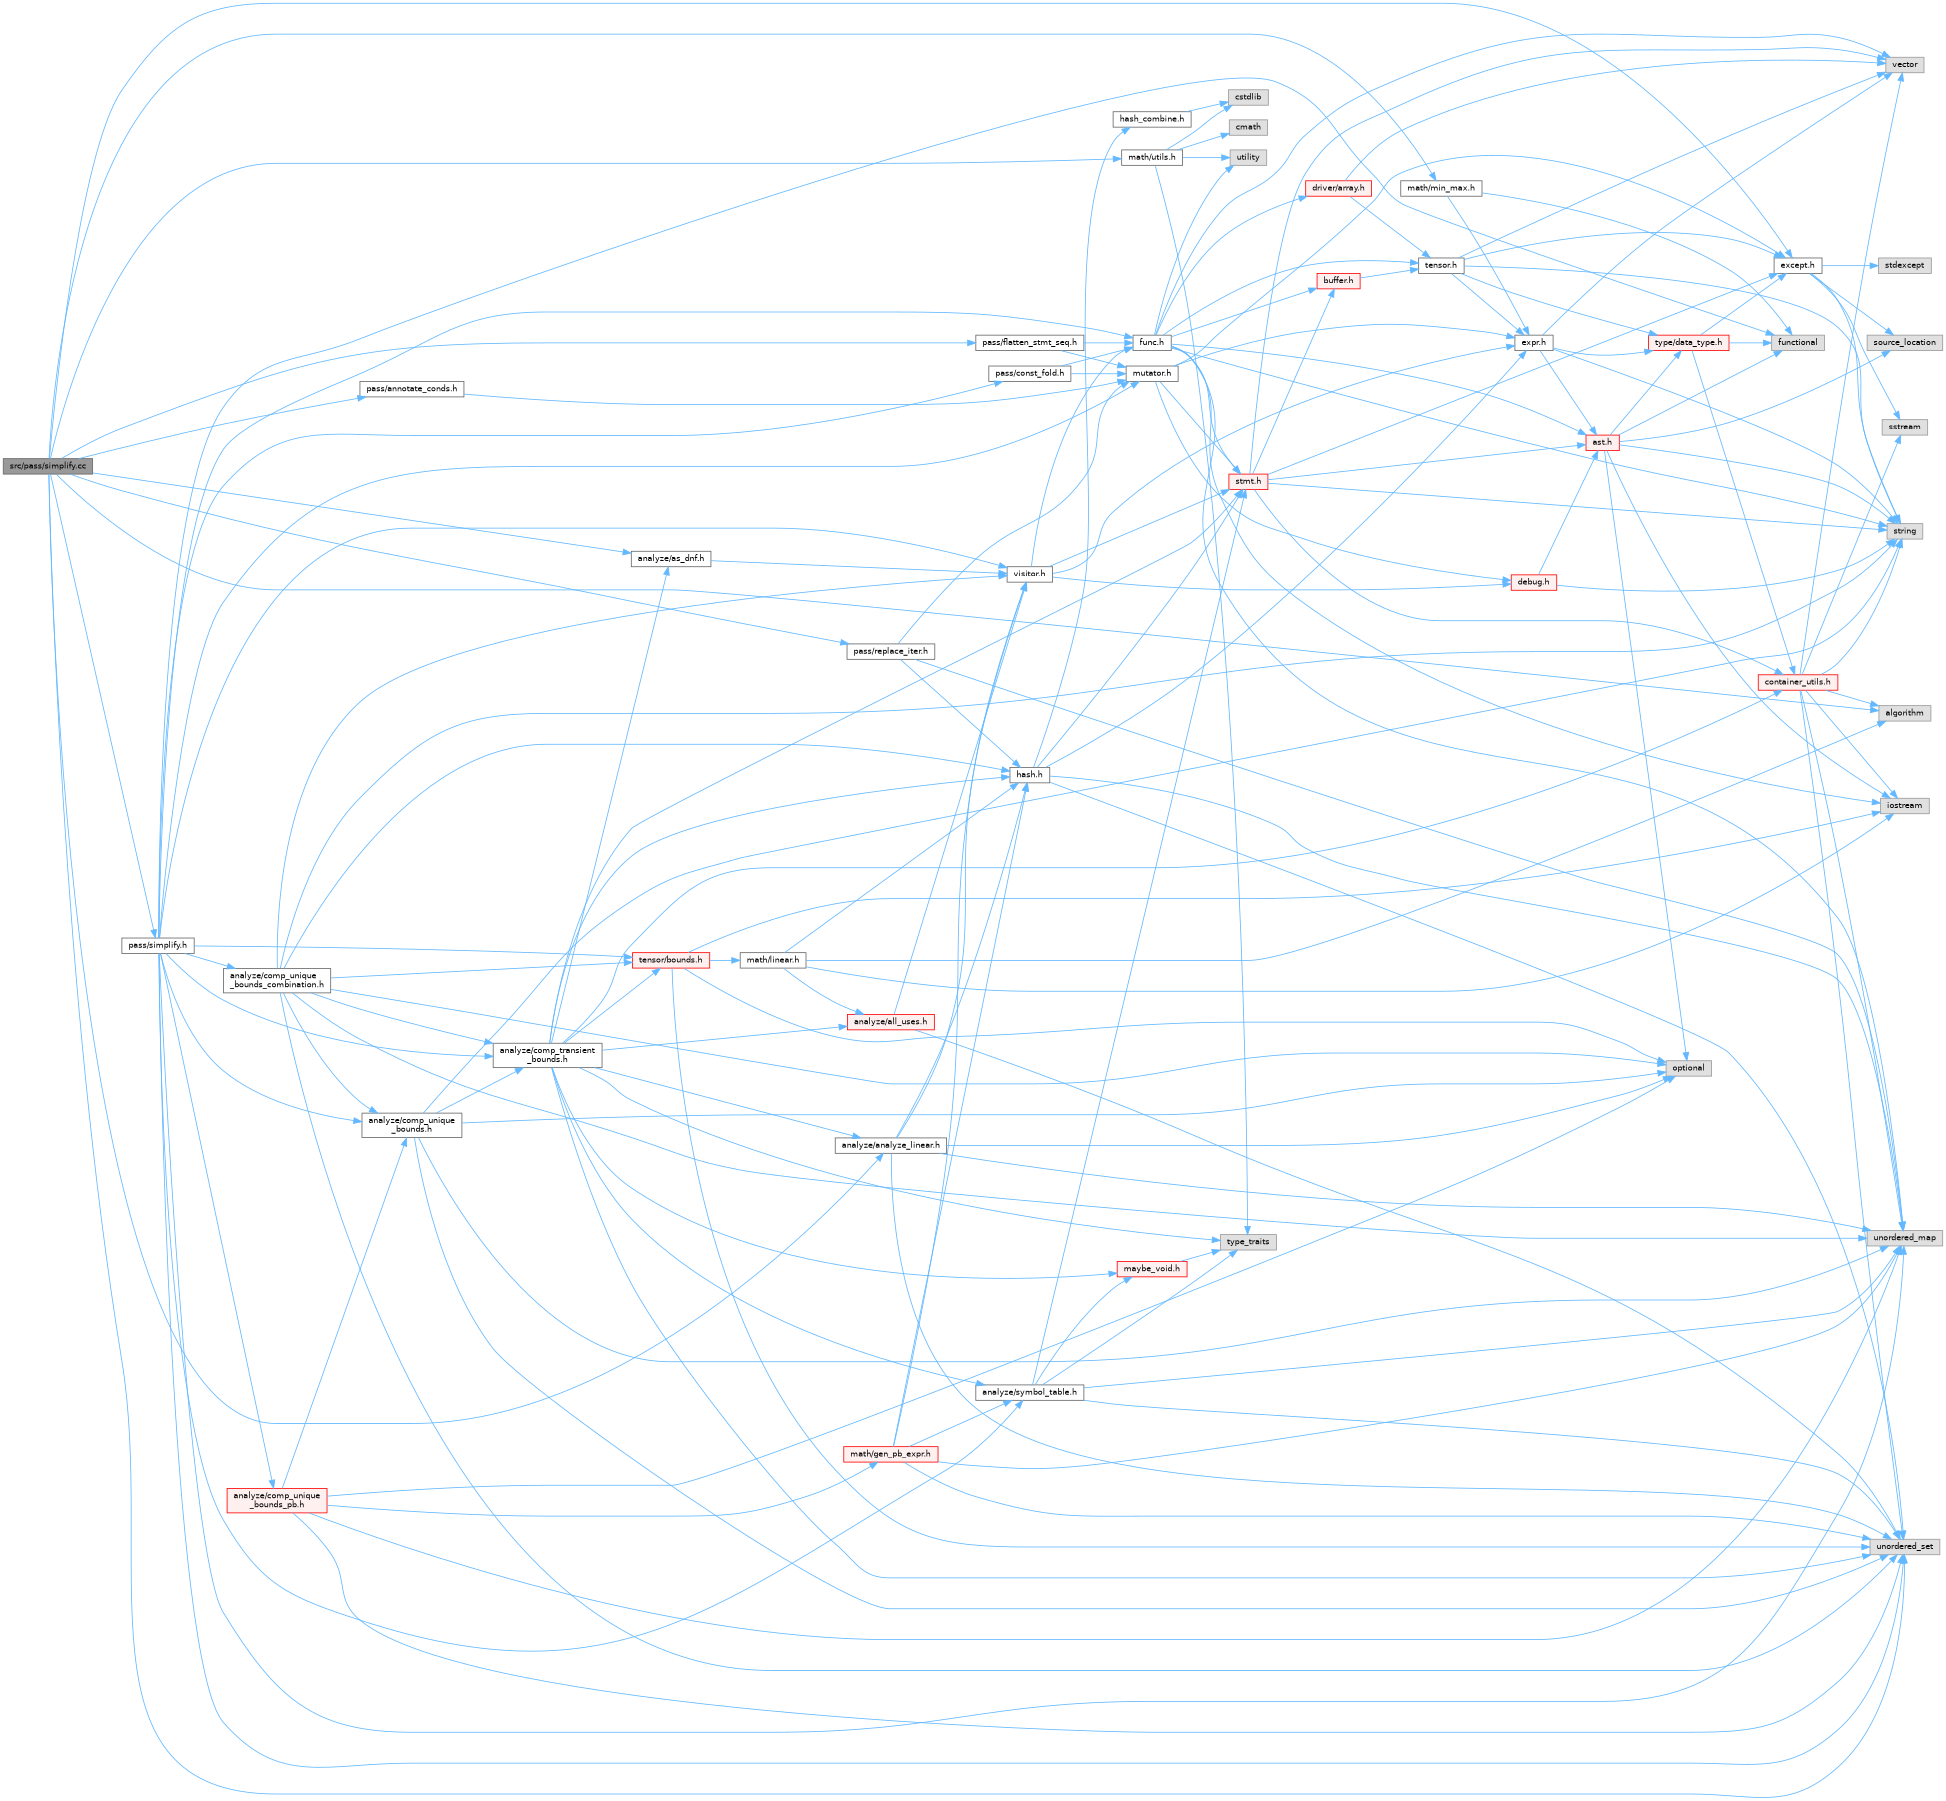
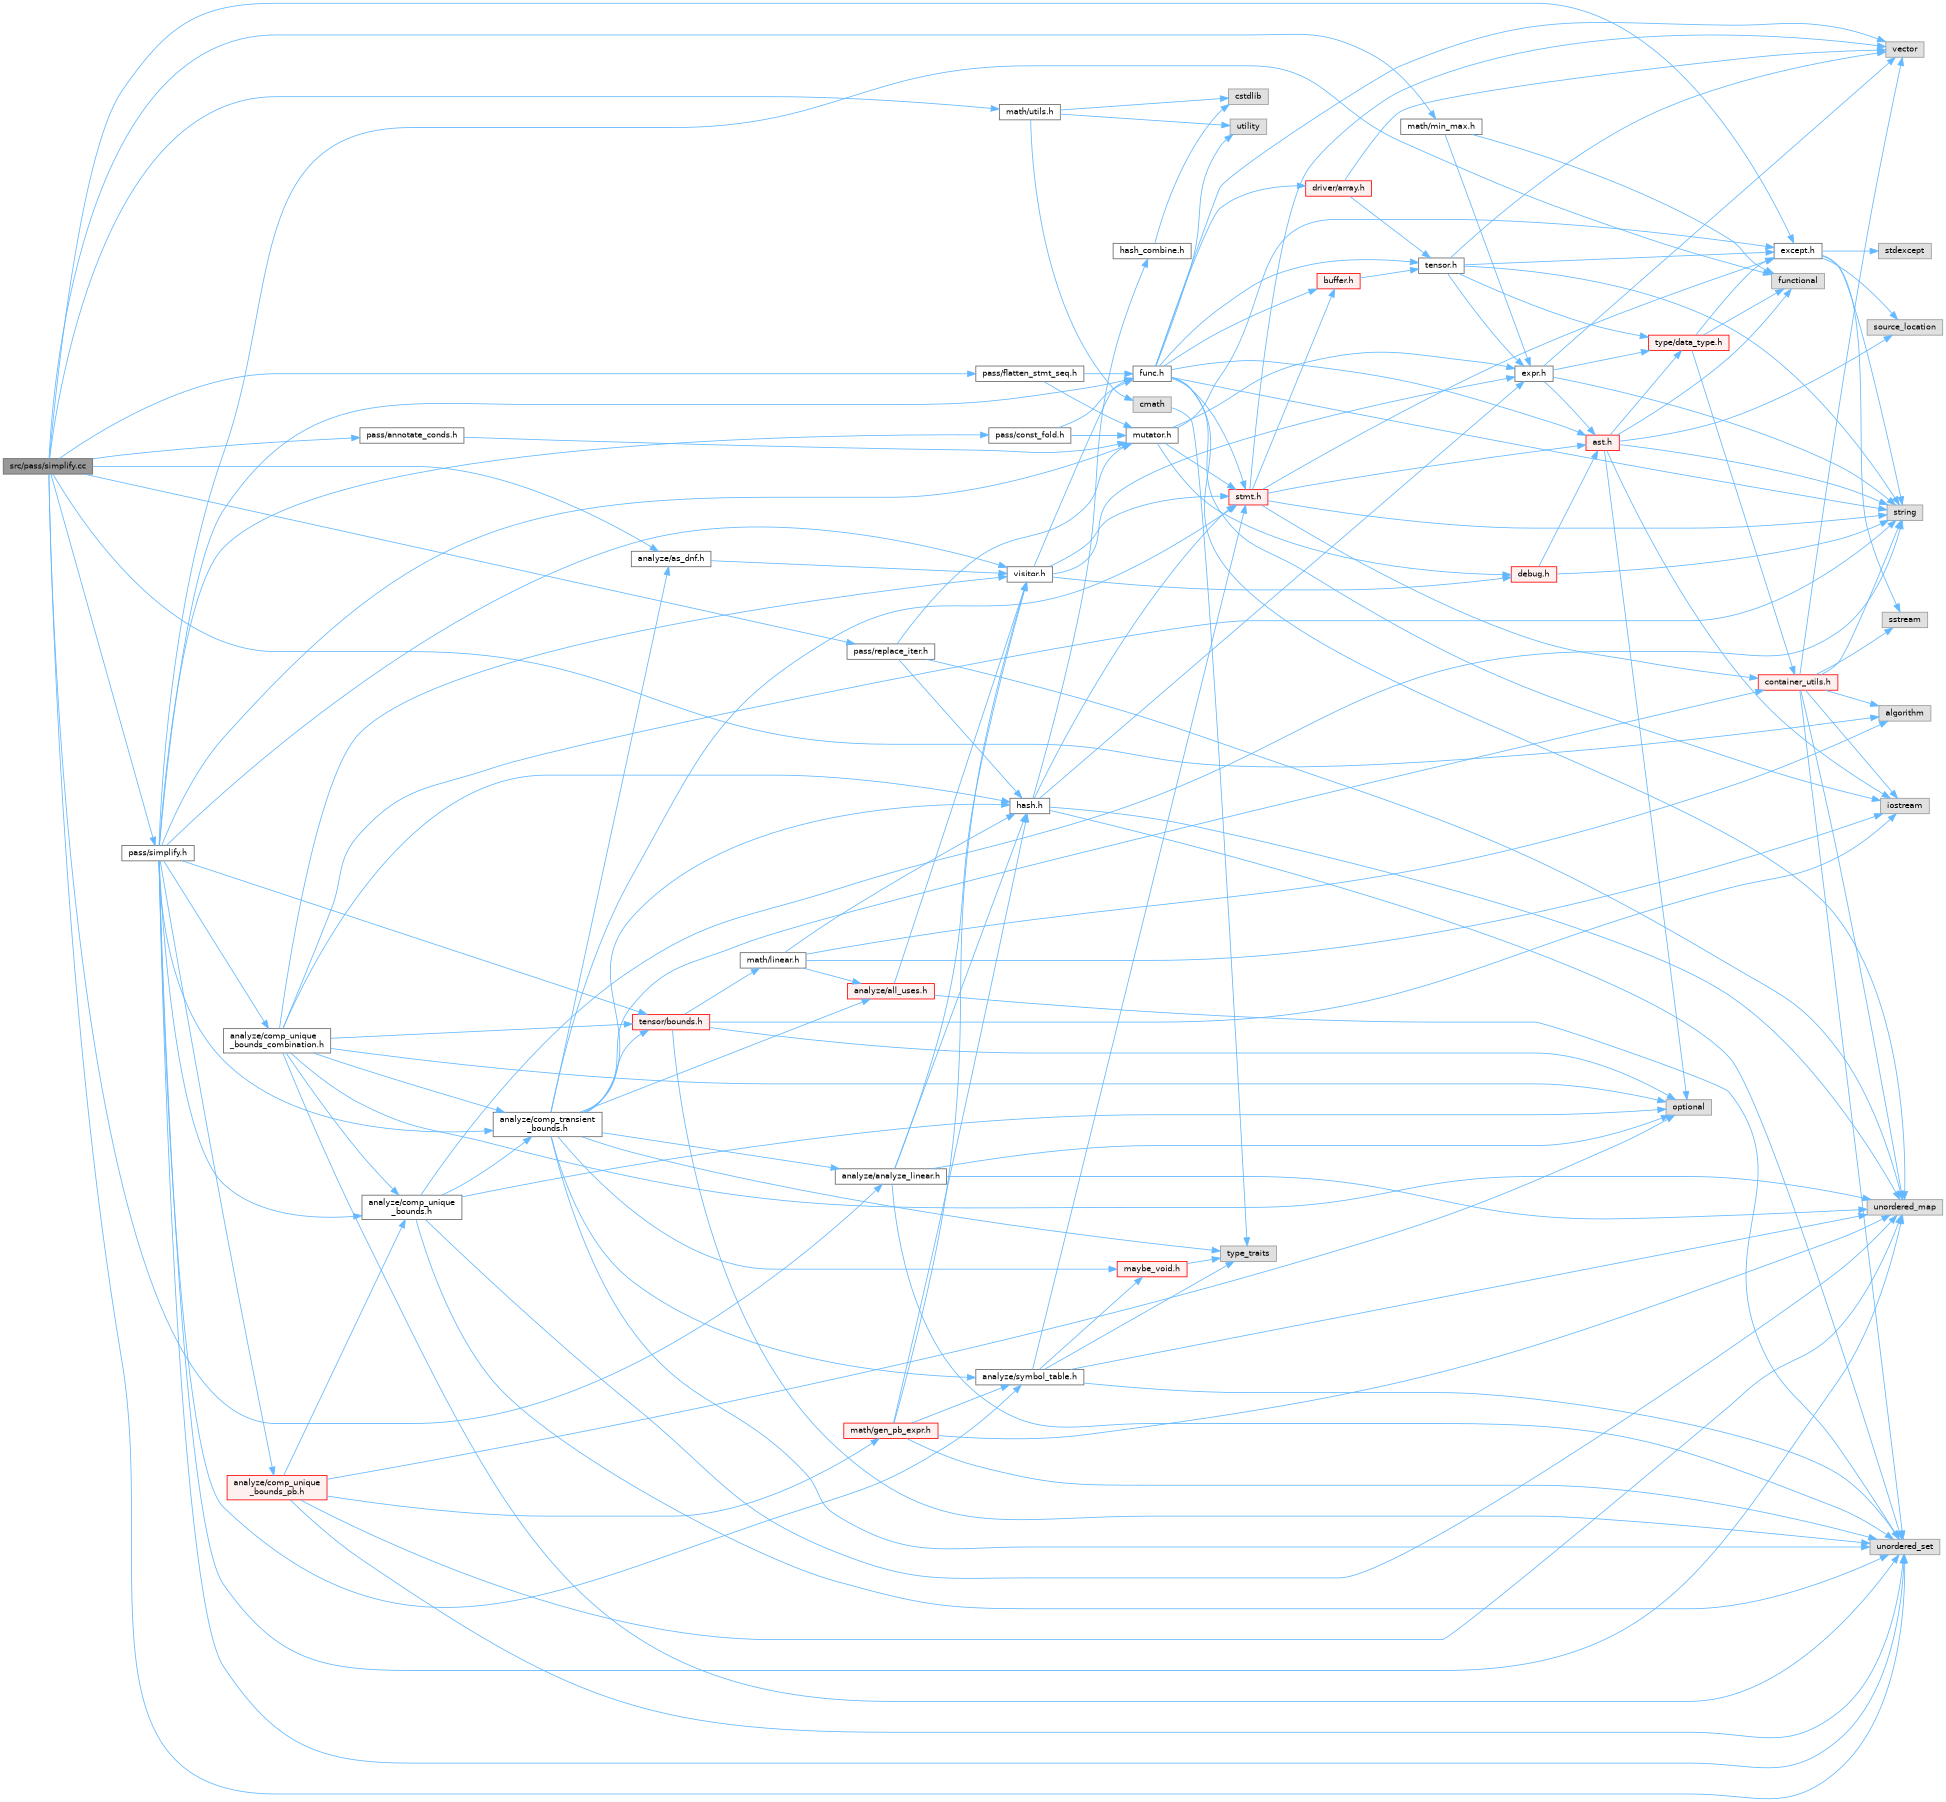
(1228, 693) -> (1222, 796)
